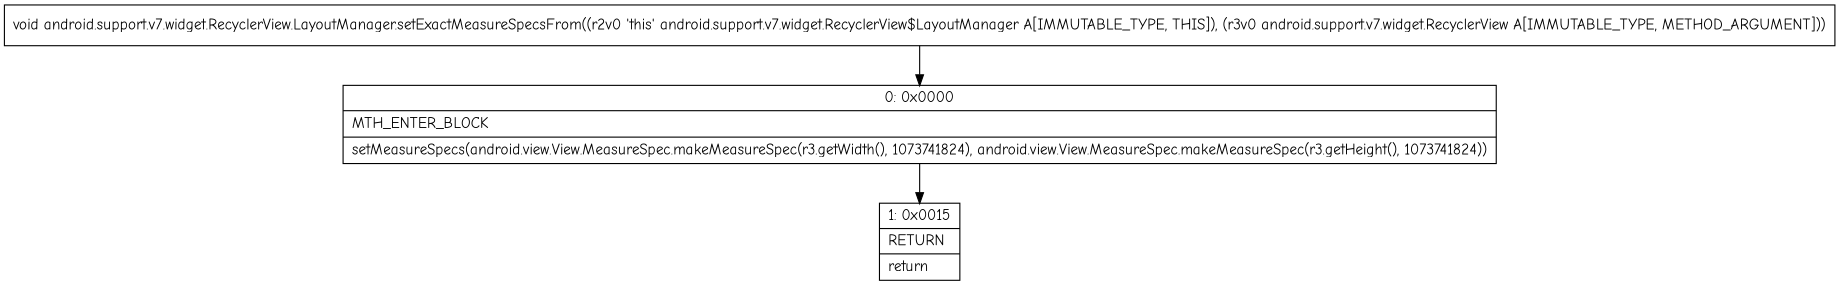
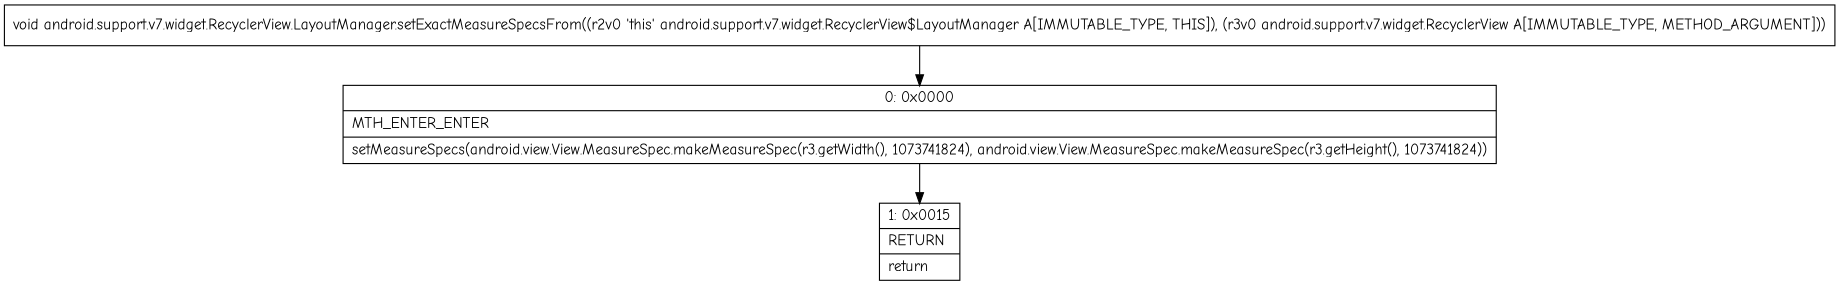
(420, 123) -> (421, 123)
